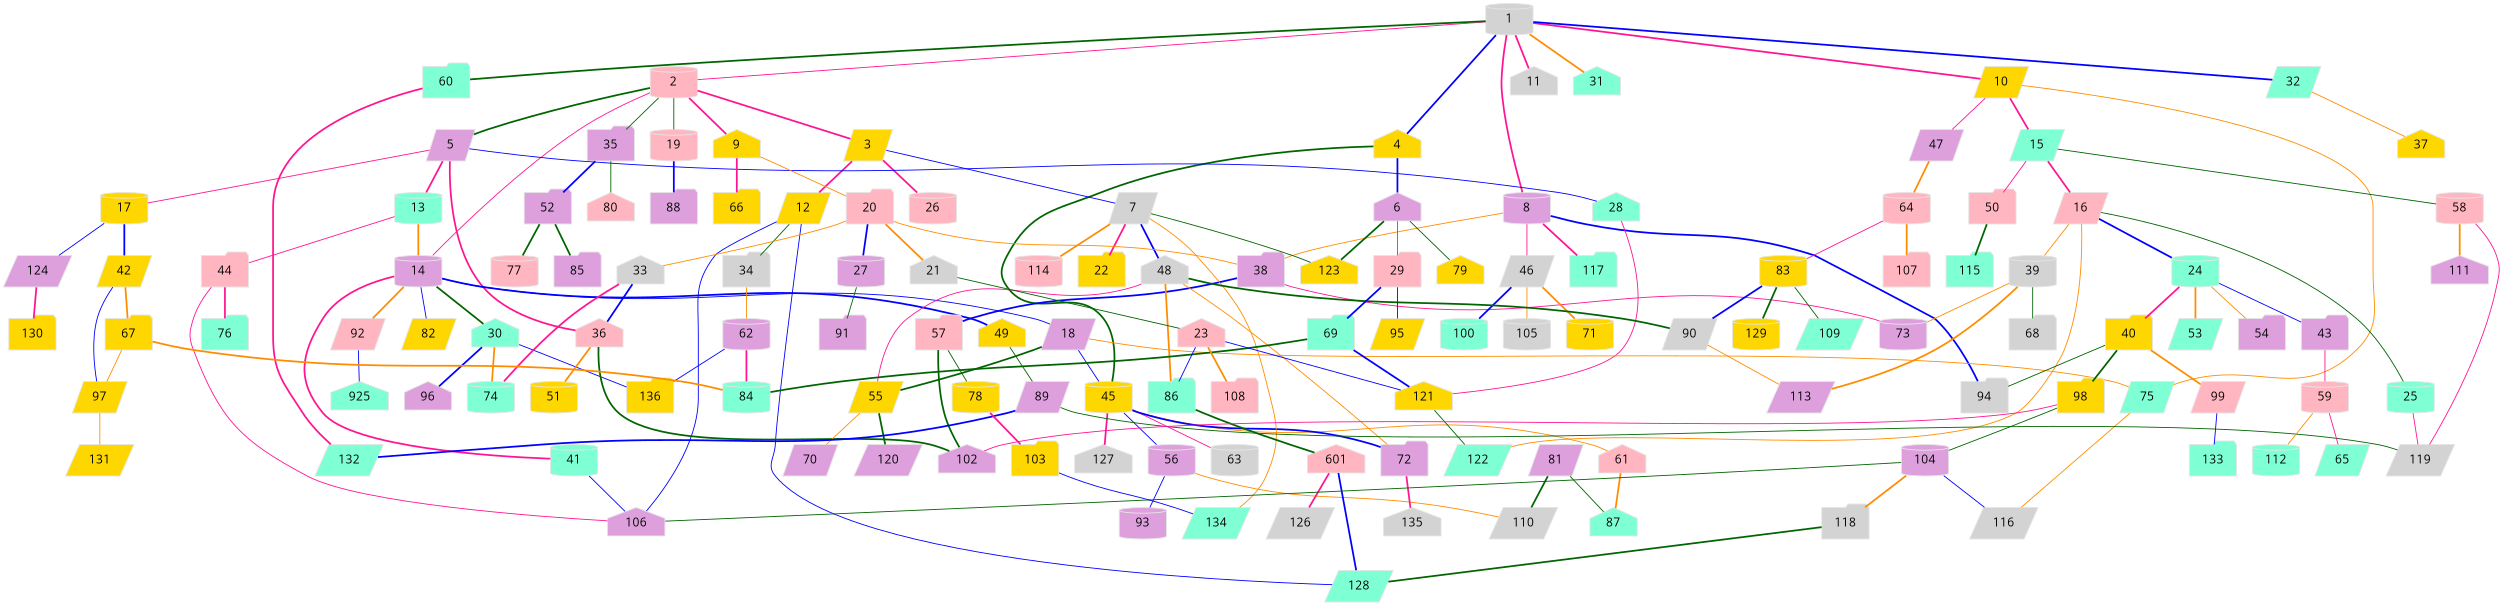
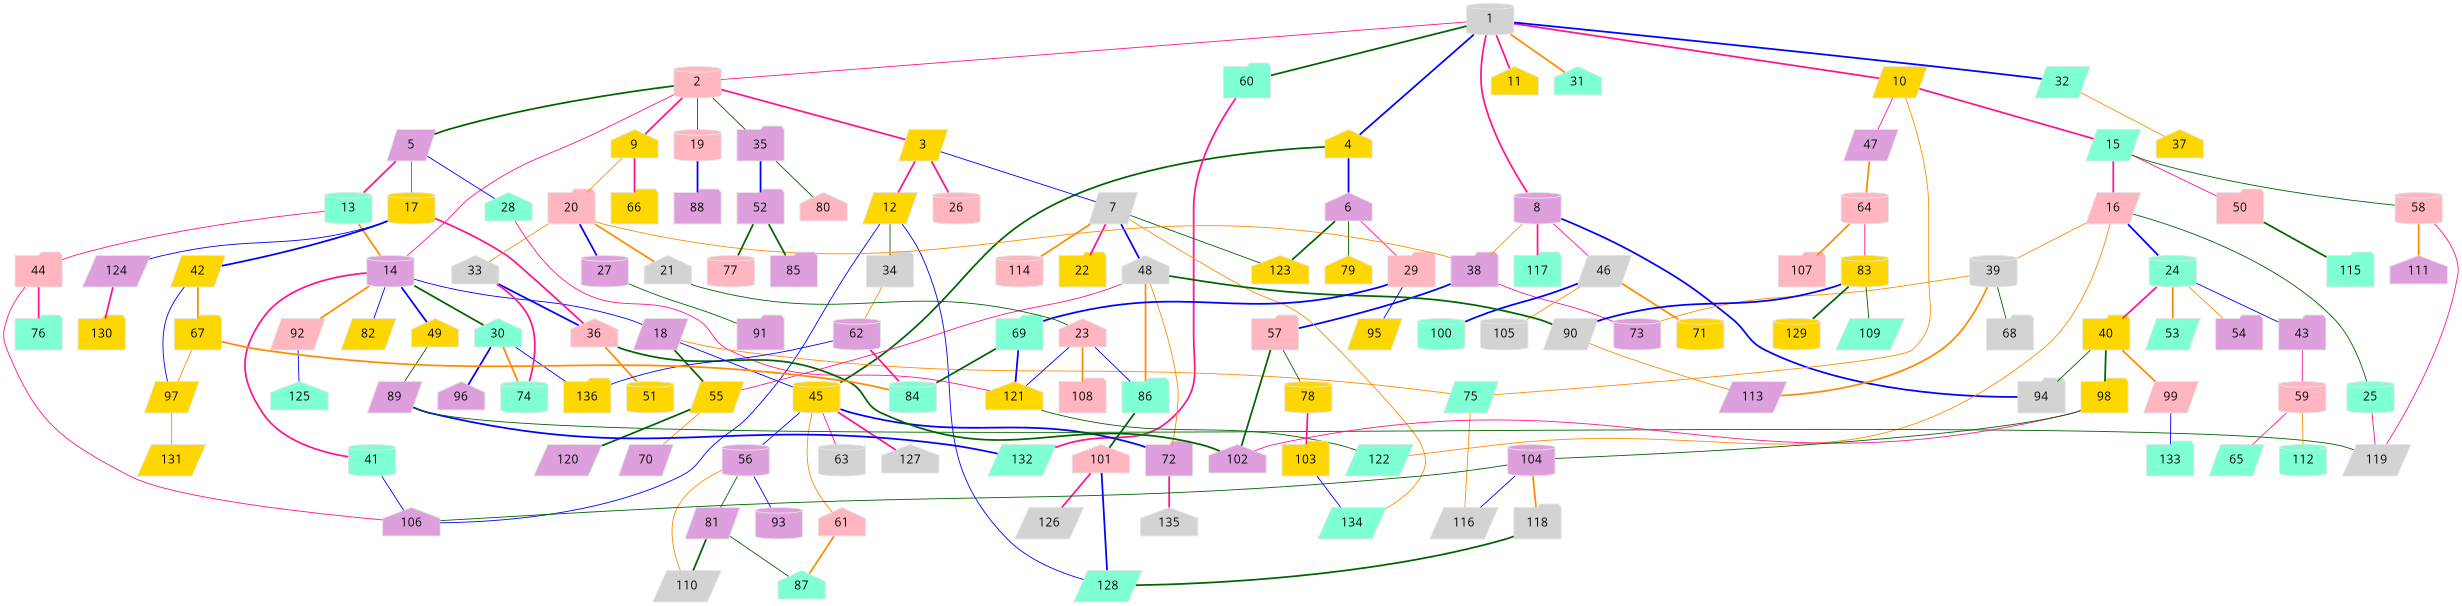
(1534, 82) -> (1515, 82)
(475, 275) -> (515, 262)
(360, 397) -> (299, 397)
(1336, 460) -> (1101, 460)
none -> (729, 492)
